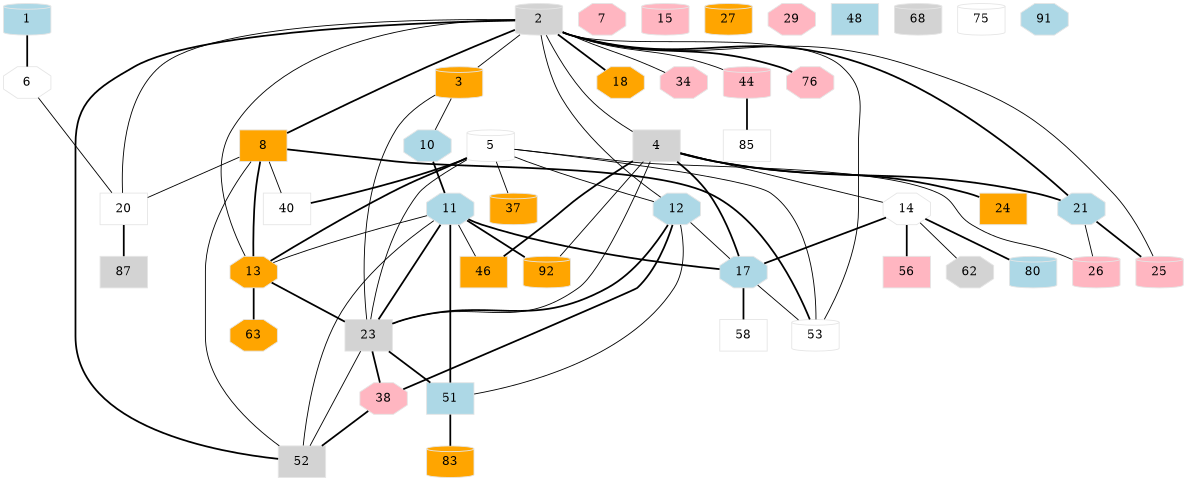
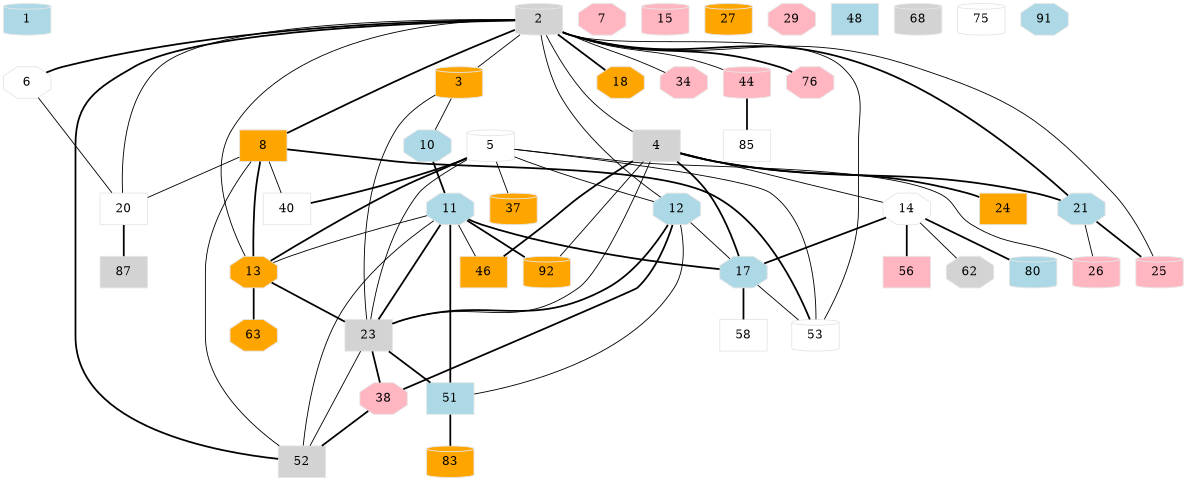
(27, 51) -> (197, 41)
